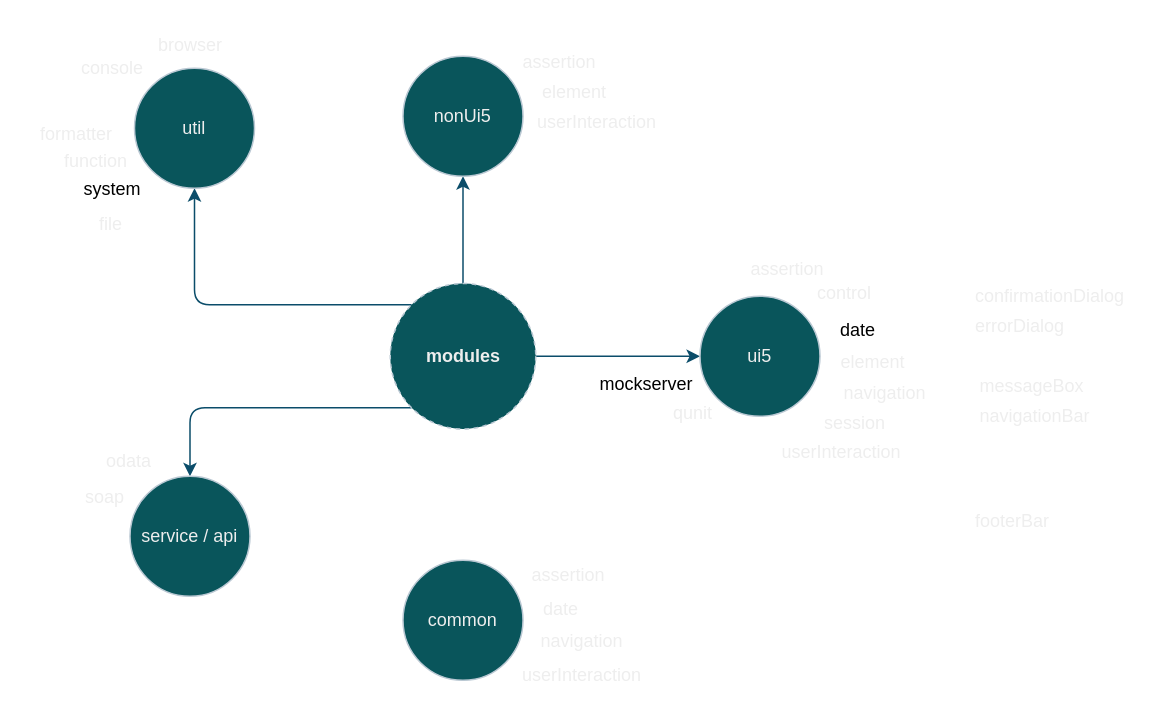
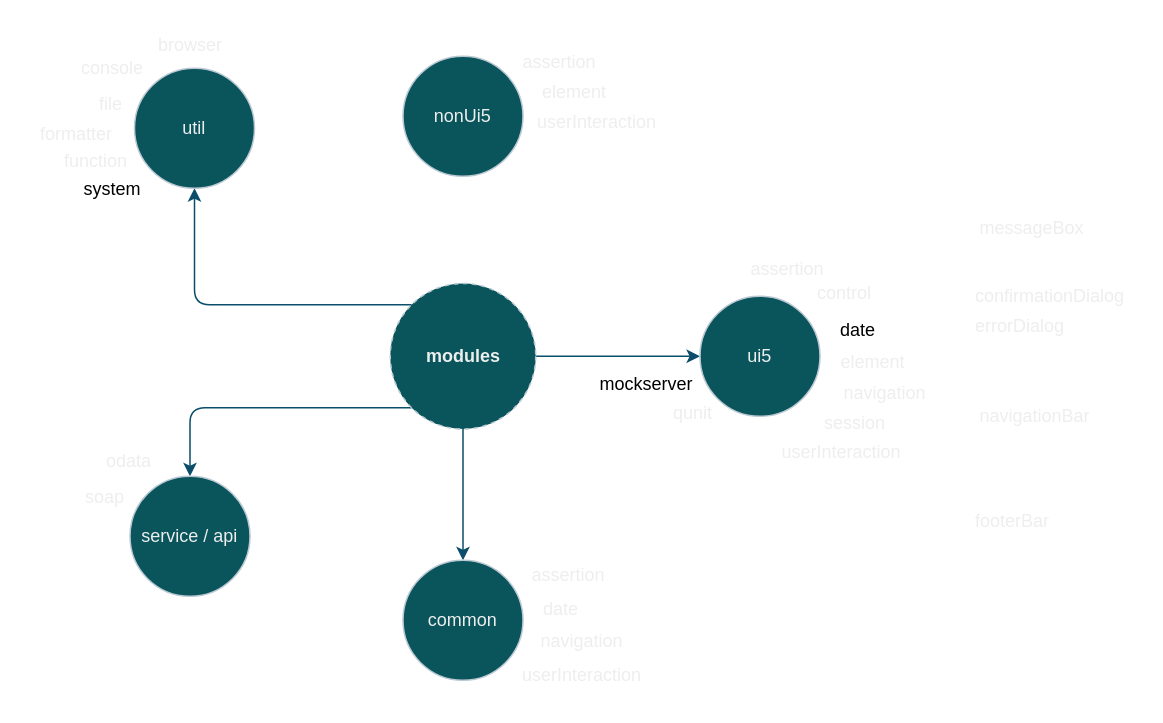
(110, 224) -> (110, 104)
(463, 235) -> (463, 489)
(1031, 386) -> (1031, 229)
